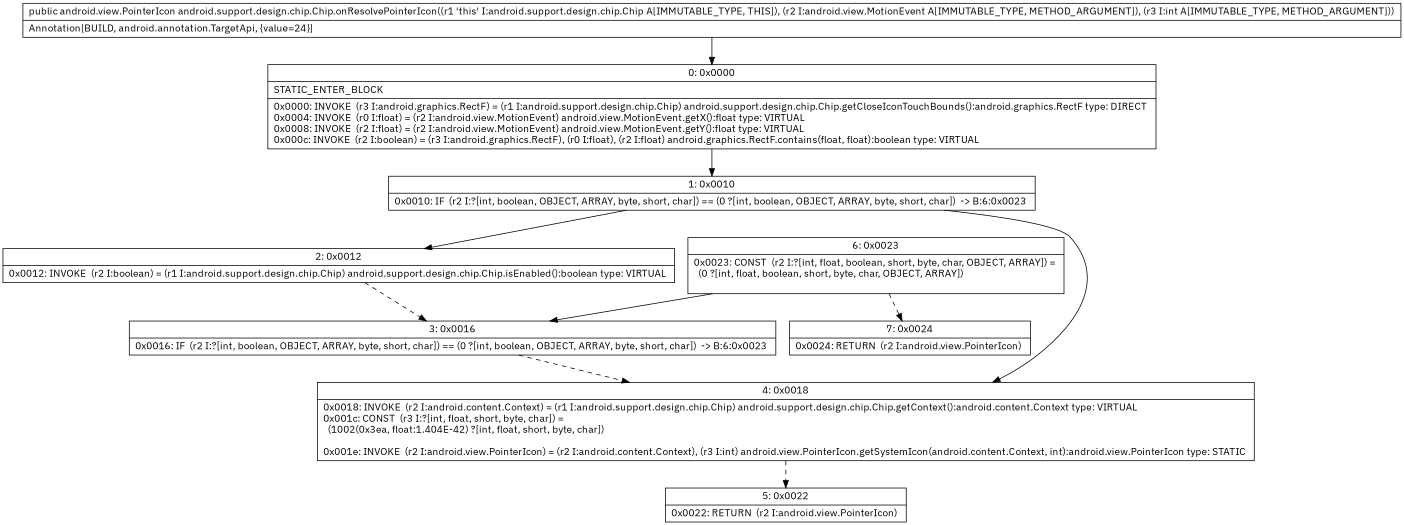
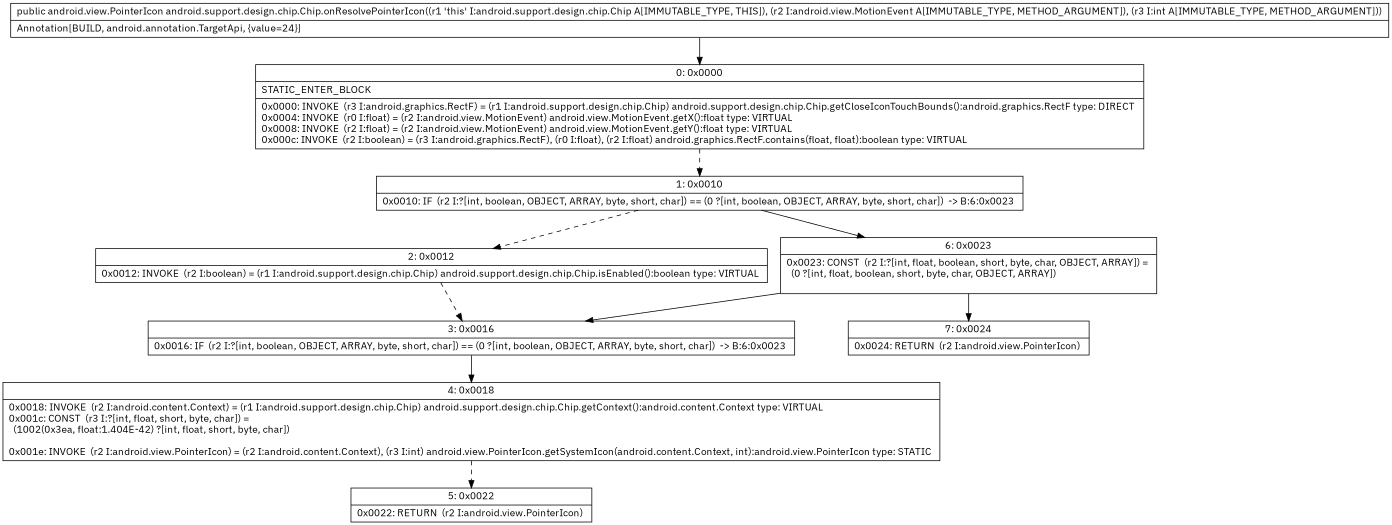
(712, 159) -> (700, 159)
(529, 229) -> (569, 228)
(1084, 261) -> (810, 223)
(894, 304) -> (969, 304)
(570, 368) -> (471, 365)
